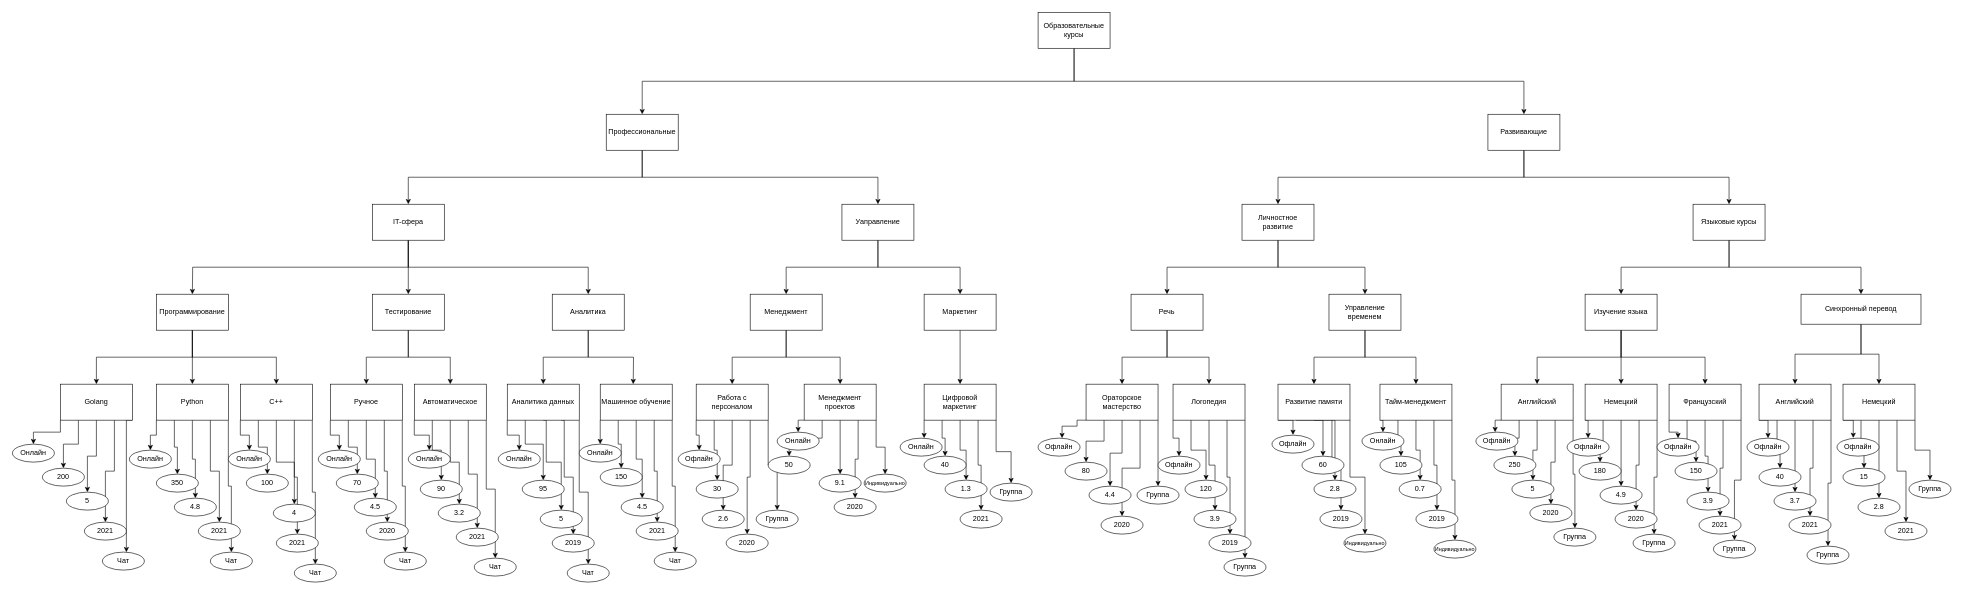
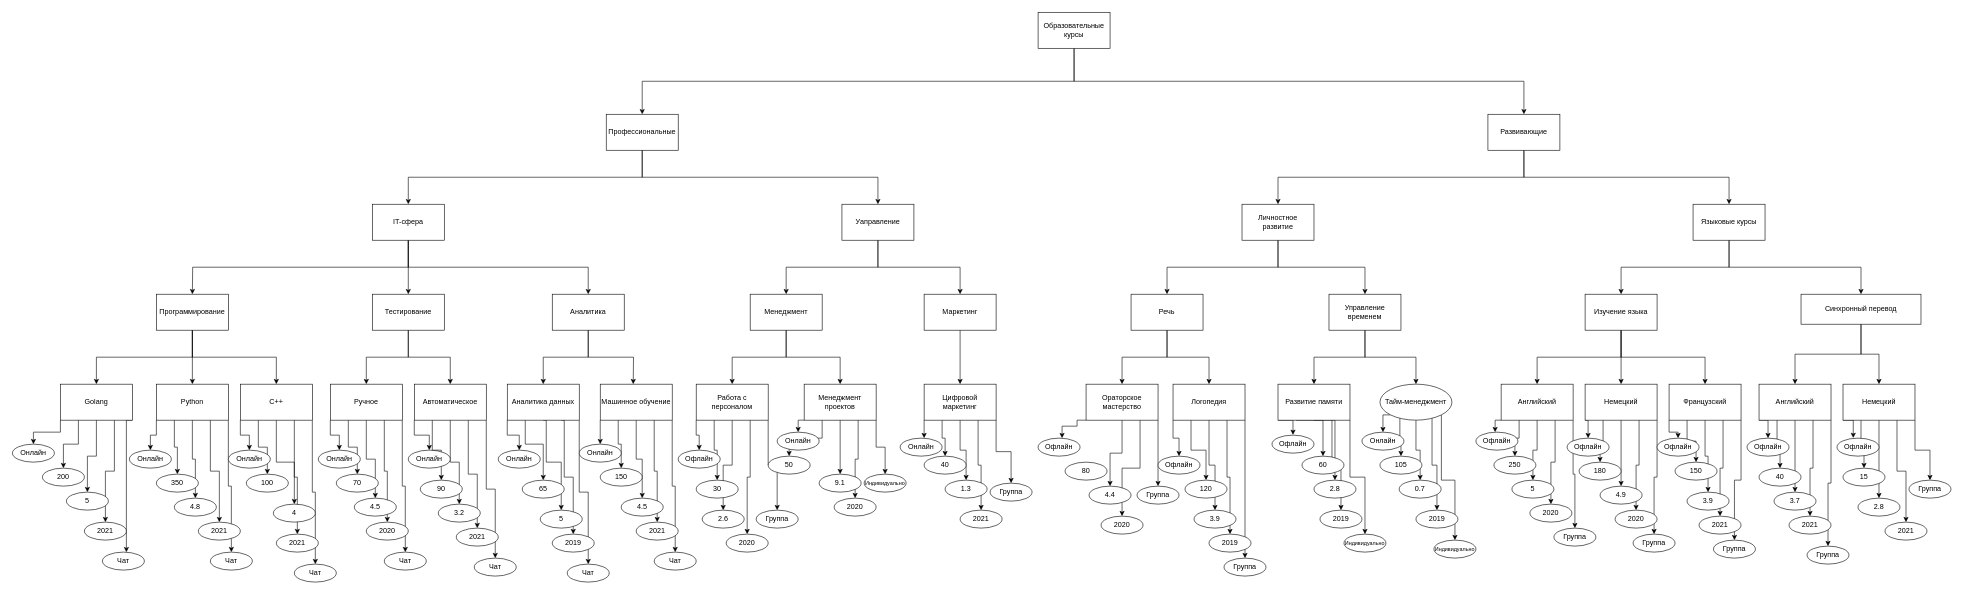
(1416, 402) -> (1416, 402)
(1086, 441) -> none
(543, 489) -> (543, 489)
